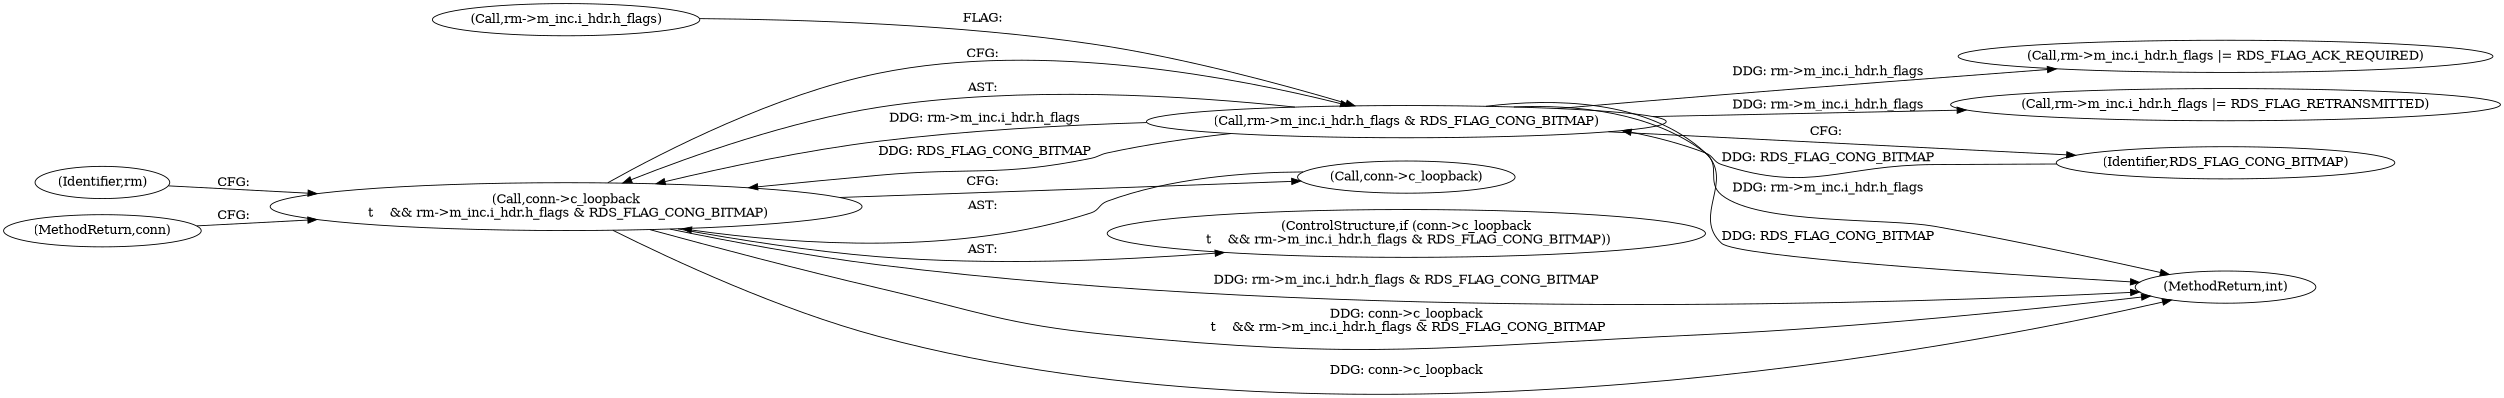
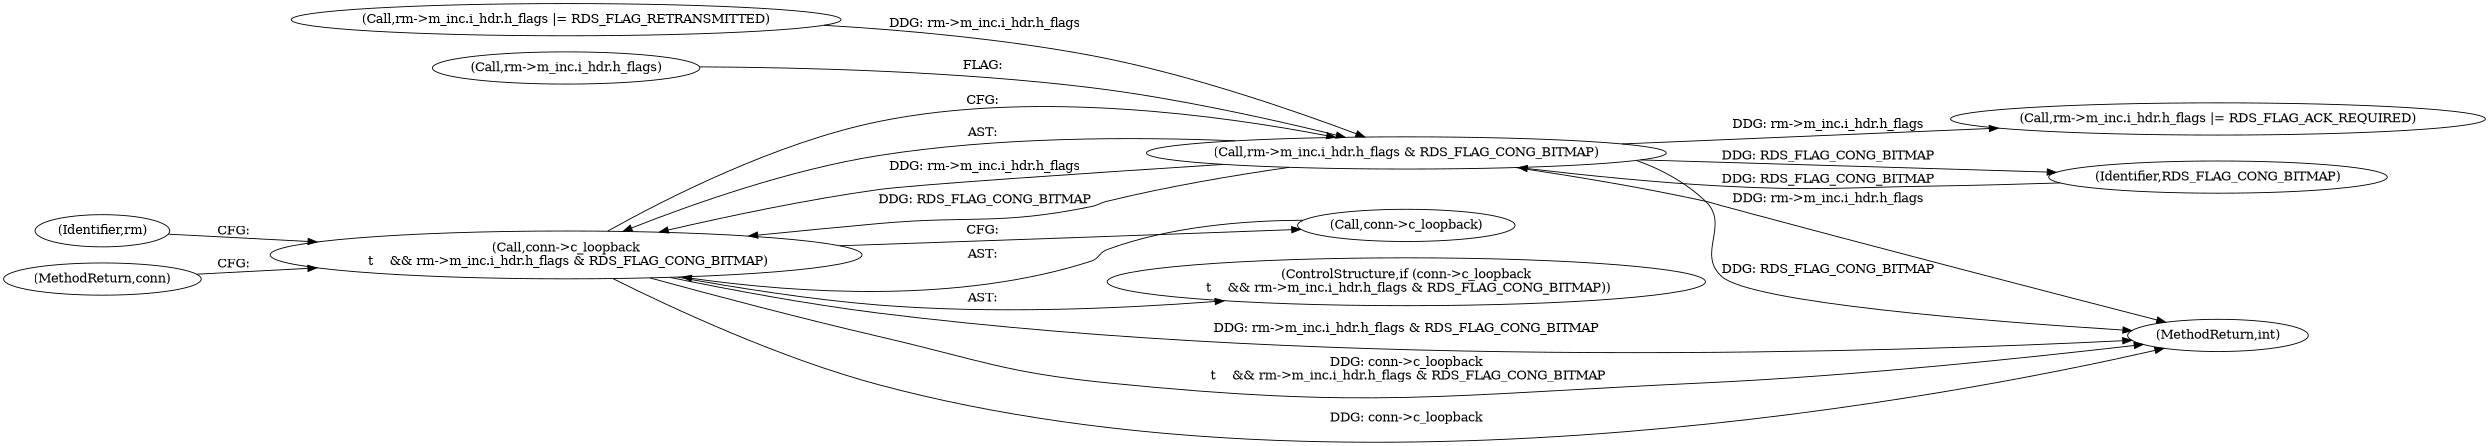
(1805, 113) -> (1095, 56)
(1828, 132) -> (1828, 156)
